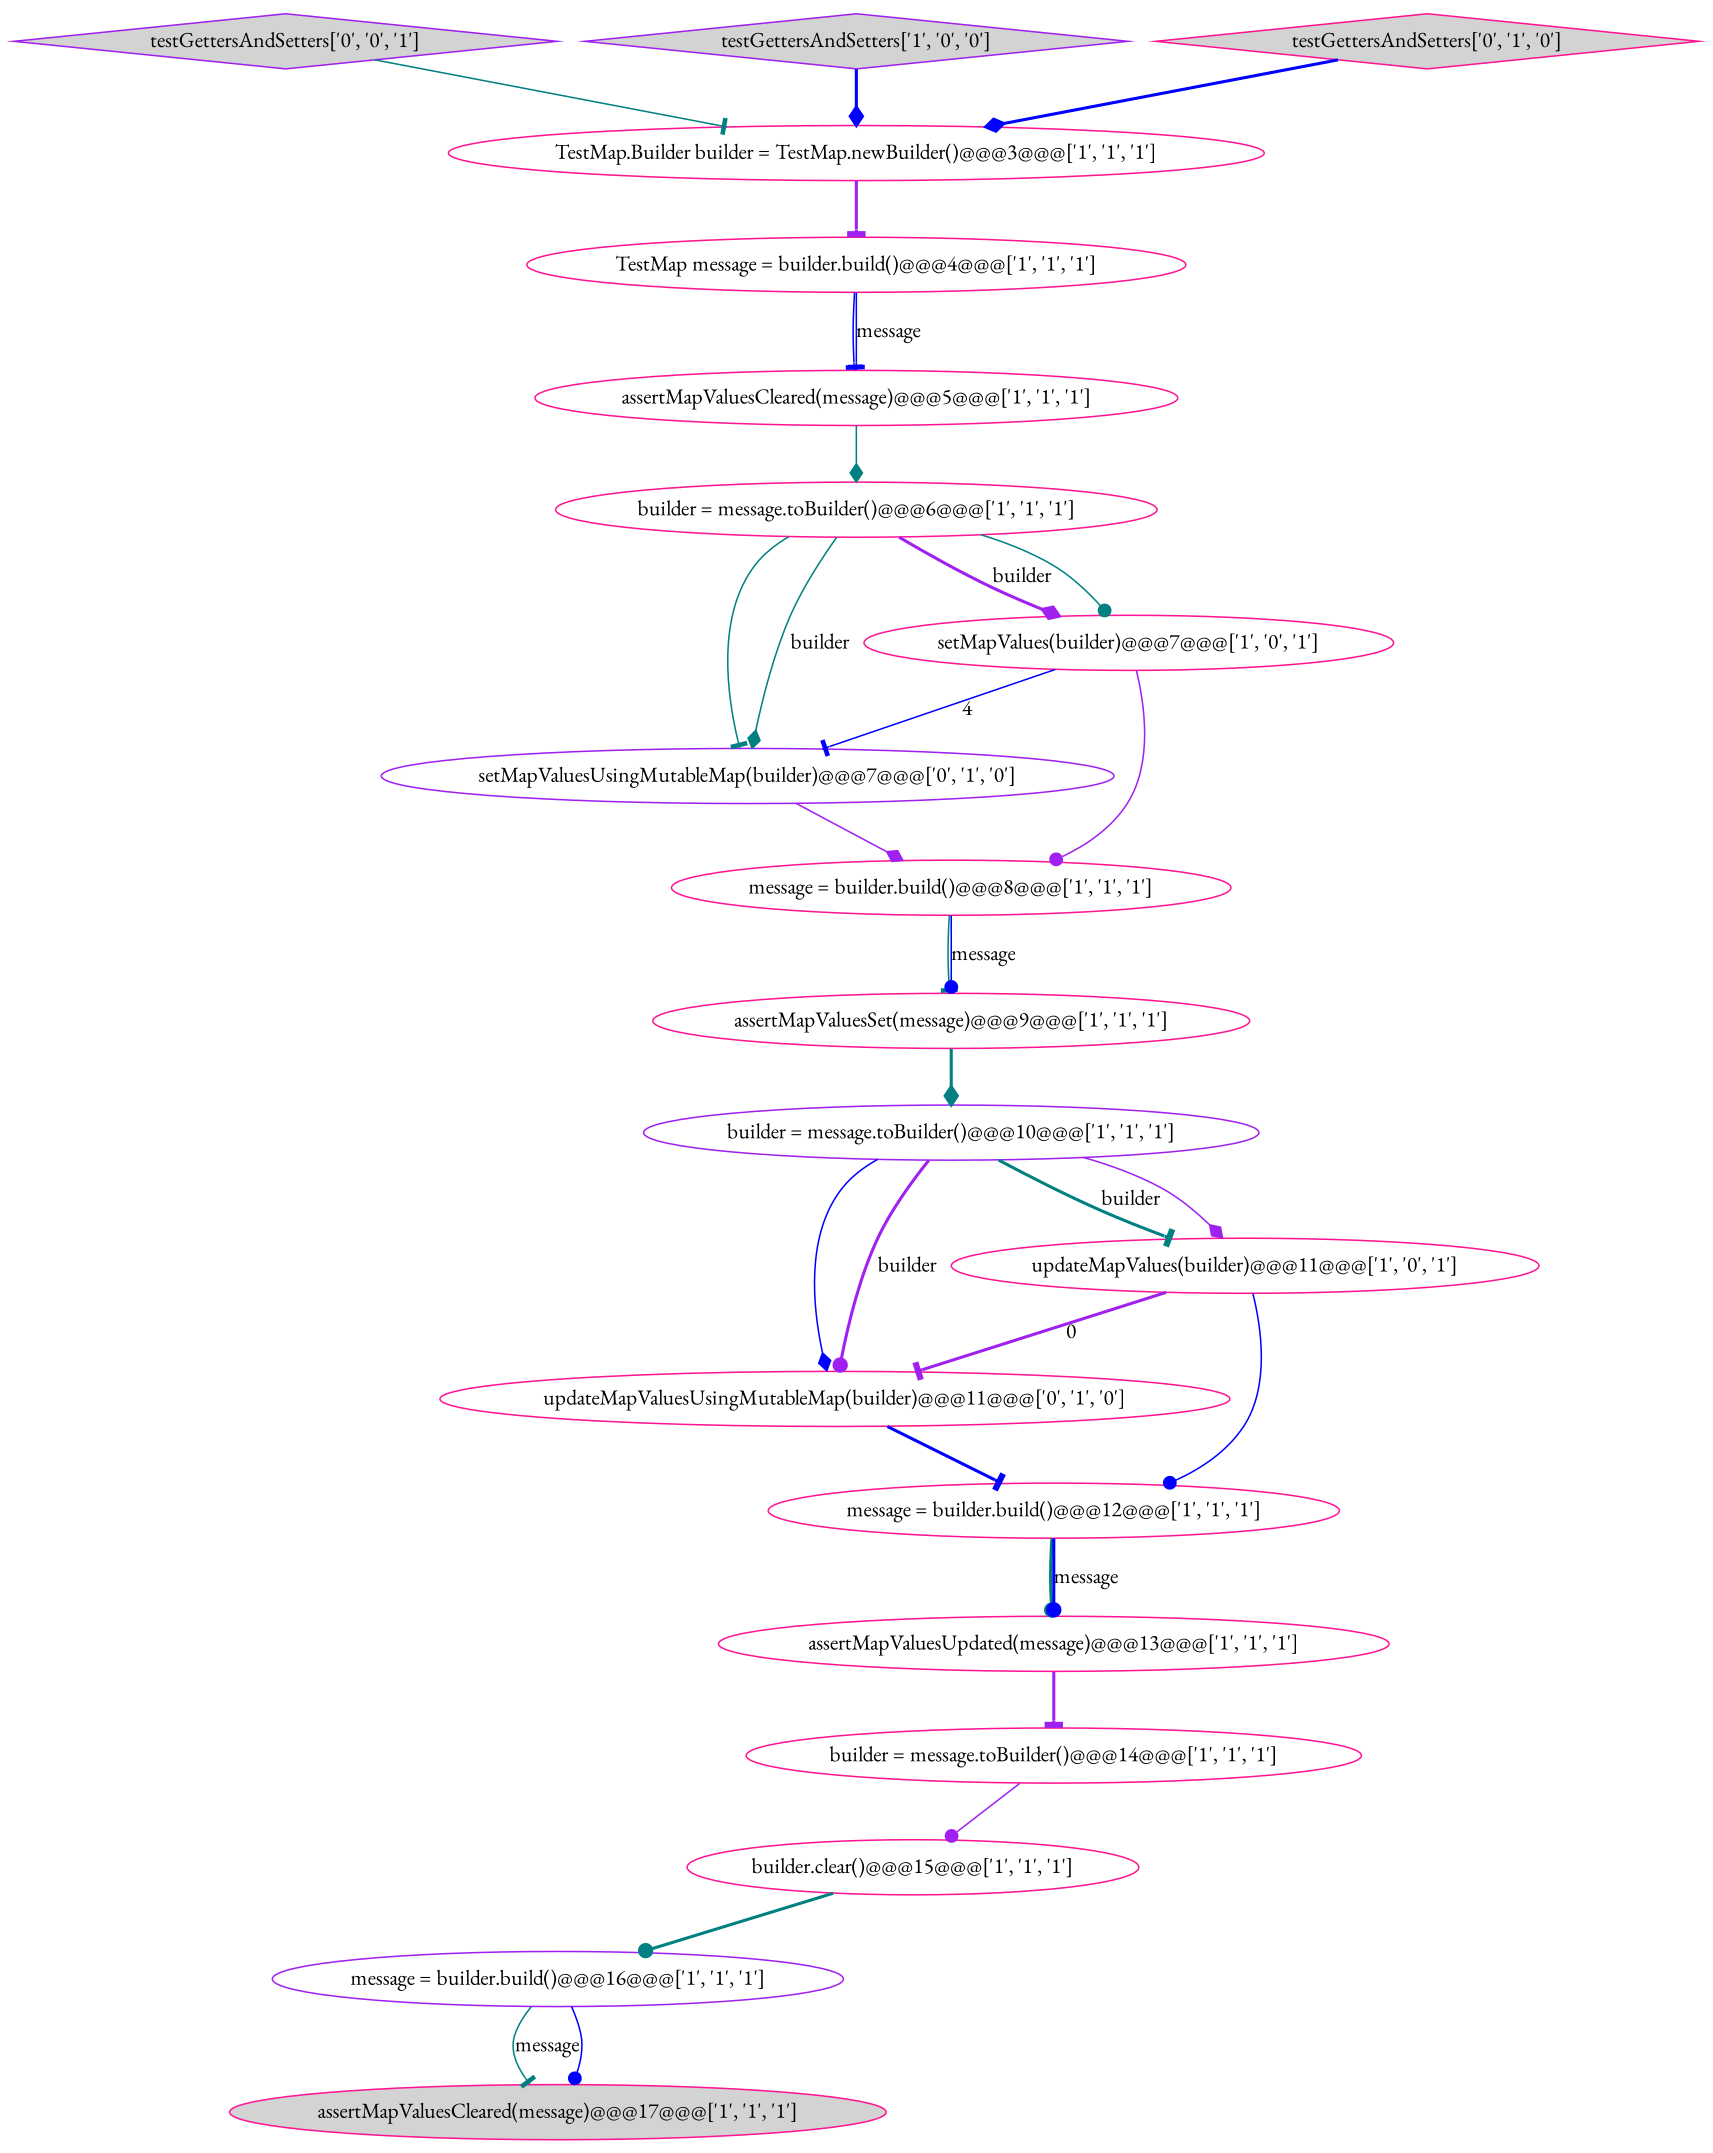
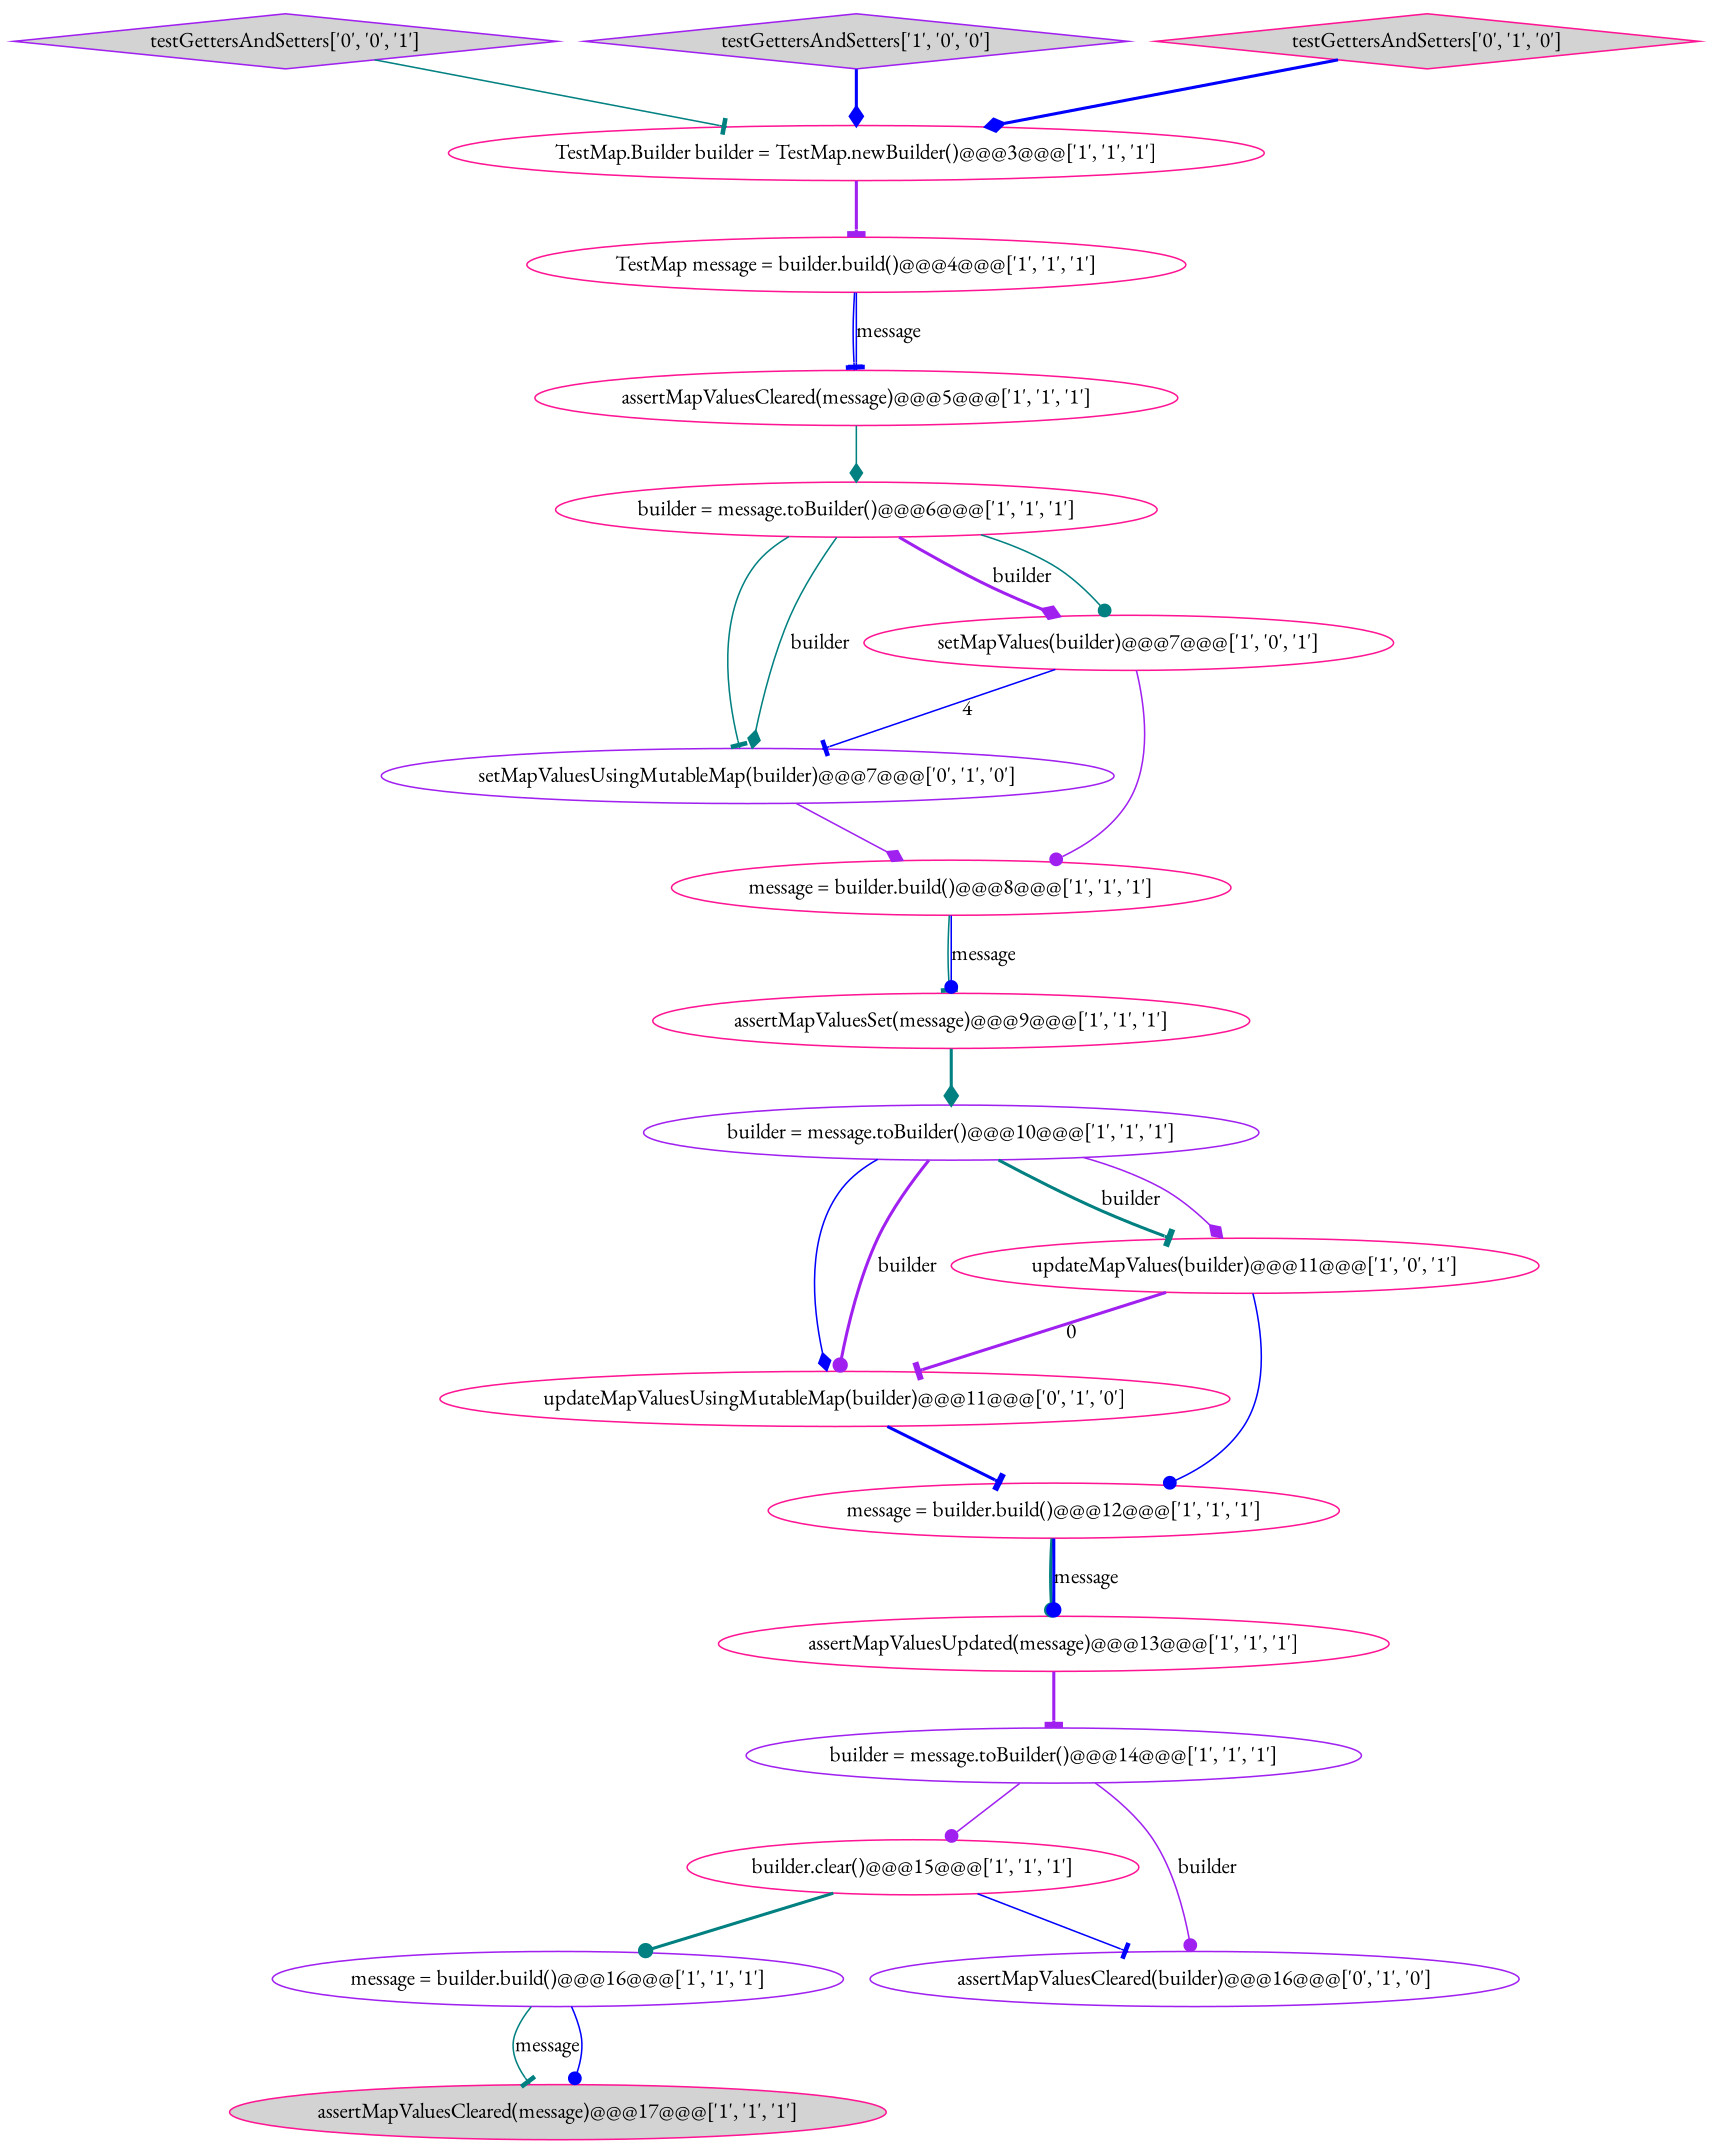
(1054, 1756) -> (1054, 1756)
none -> (1195, 1979)
